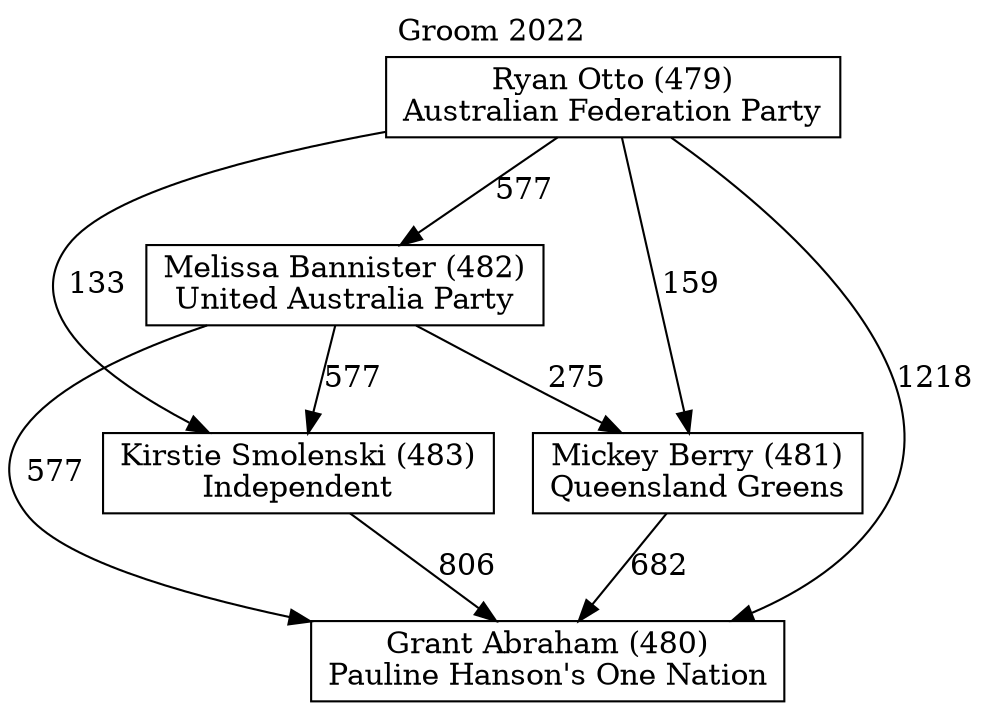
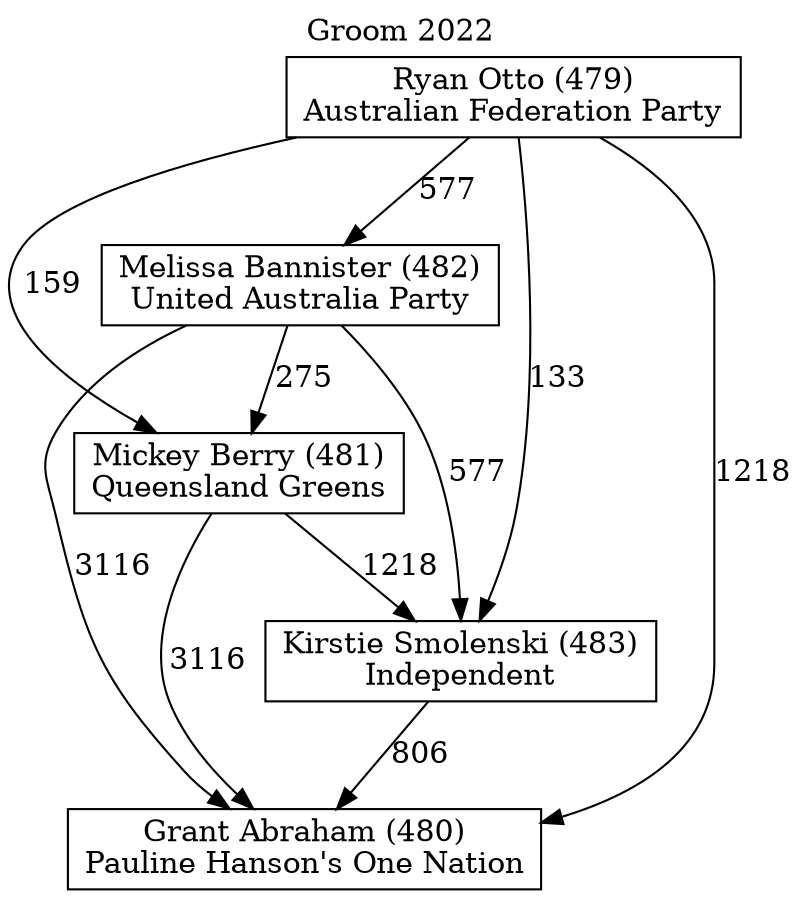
(56, 473) -> (113, 567)
none -> (342, 560)
(660, 567) -> (208, 661)
